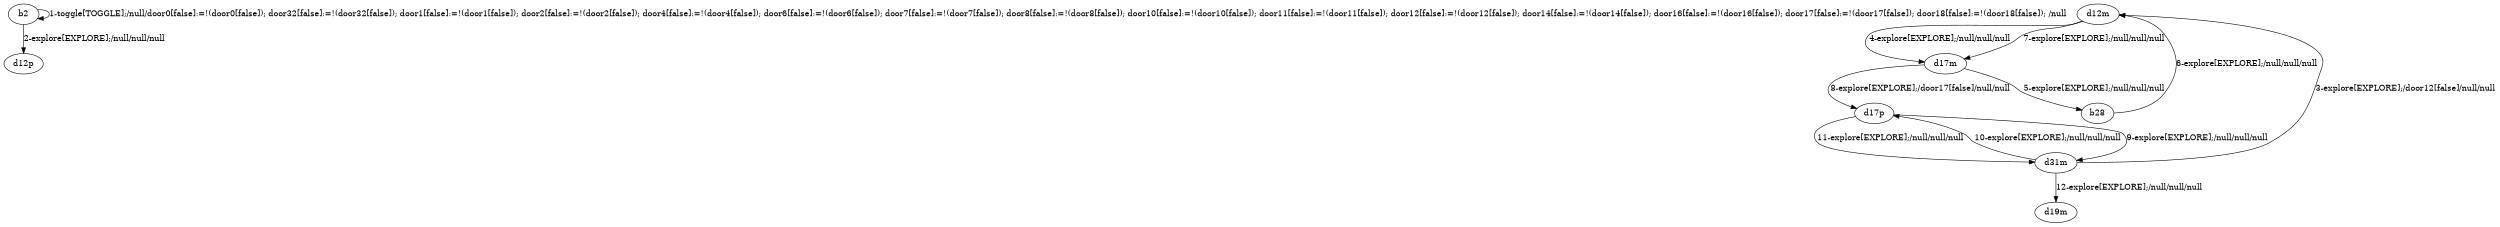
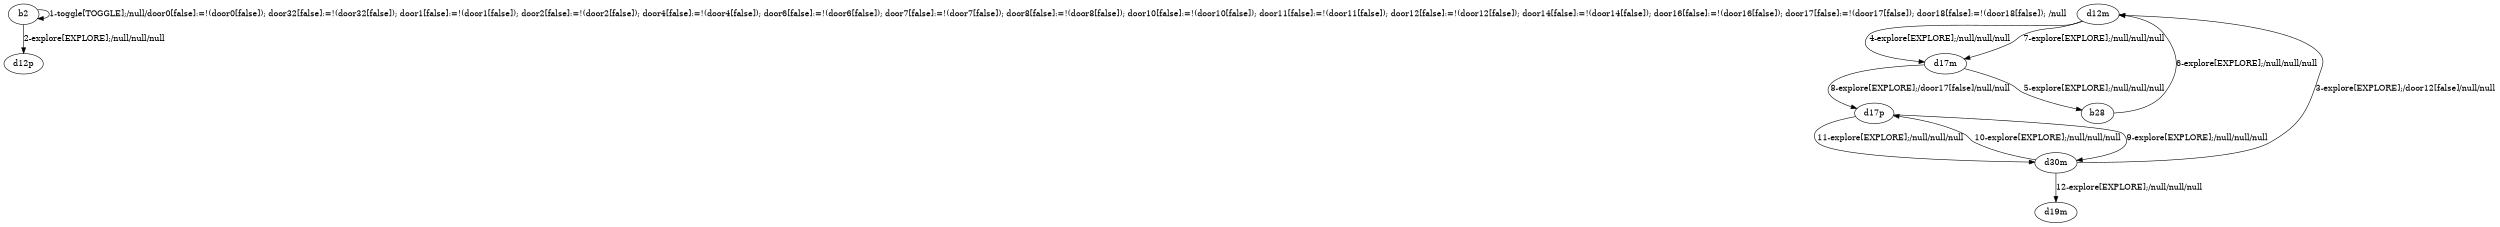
(2056, 163) -> (2056, 163)
